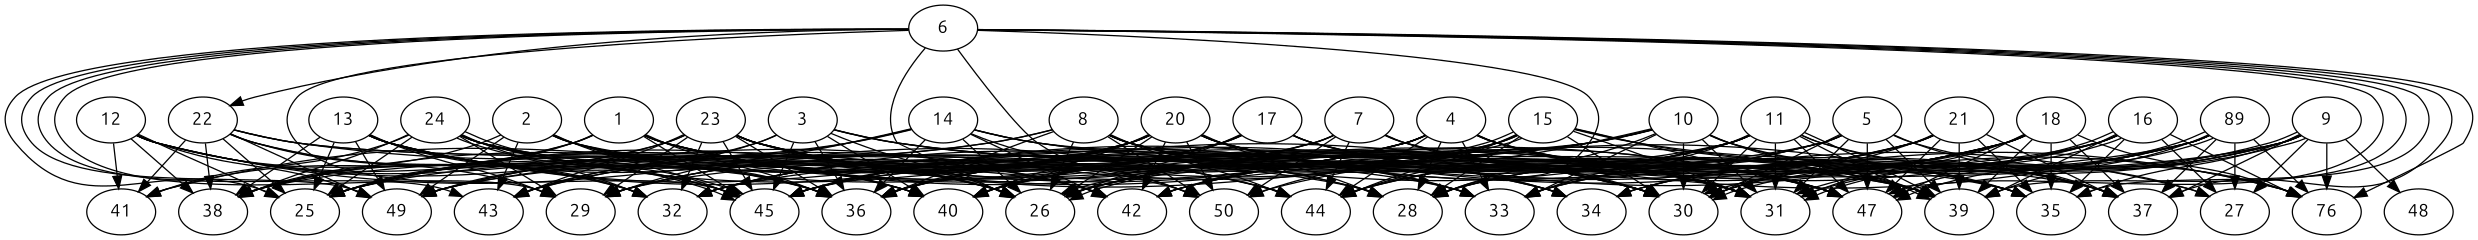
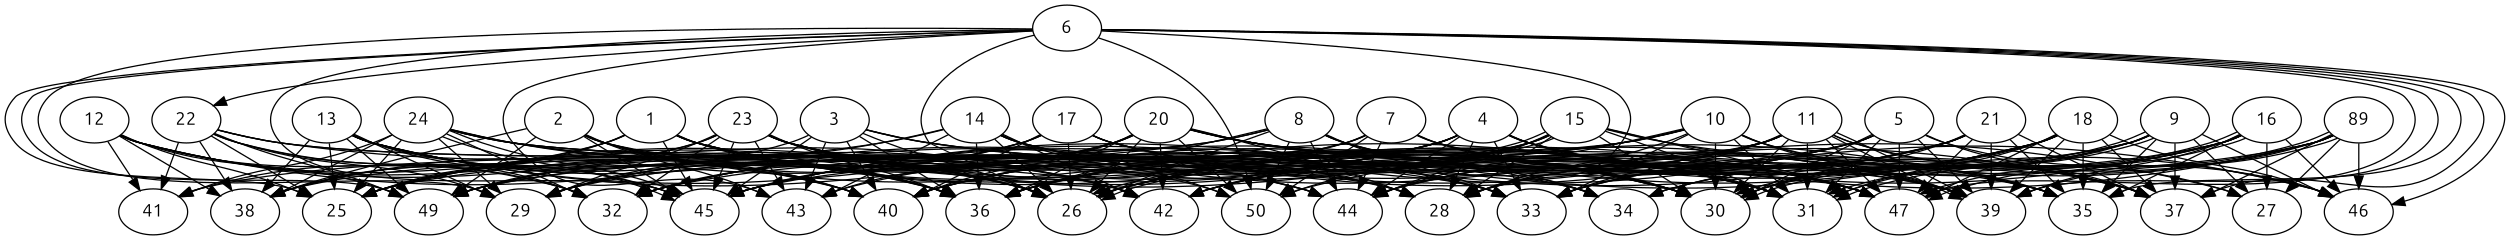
(2327, 212) -> (2359, 212)
(2419, 212) -> none
